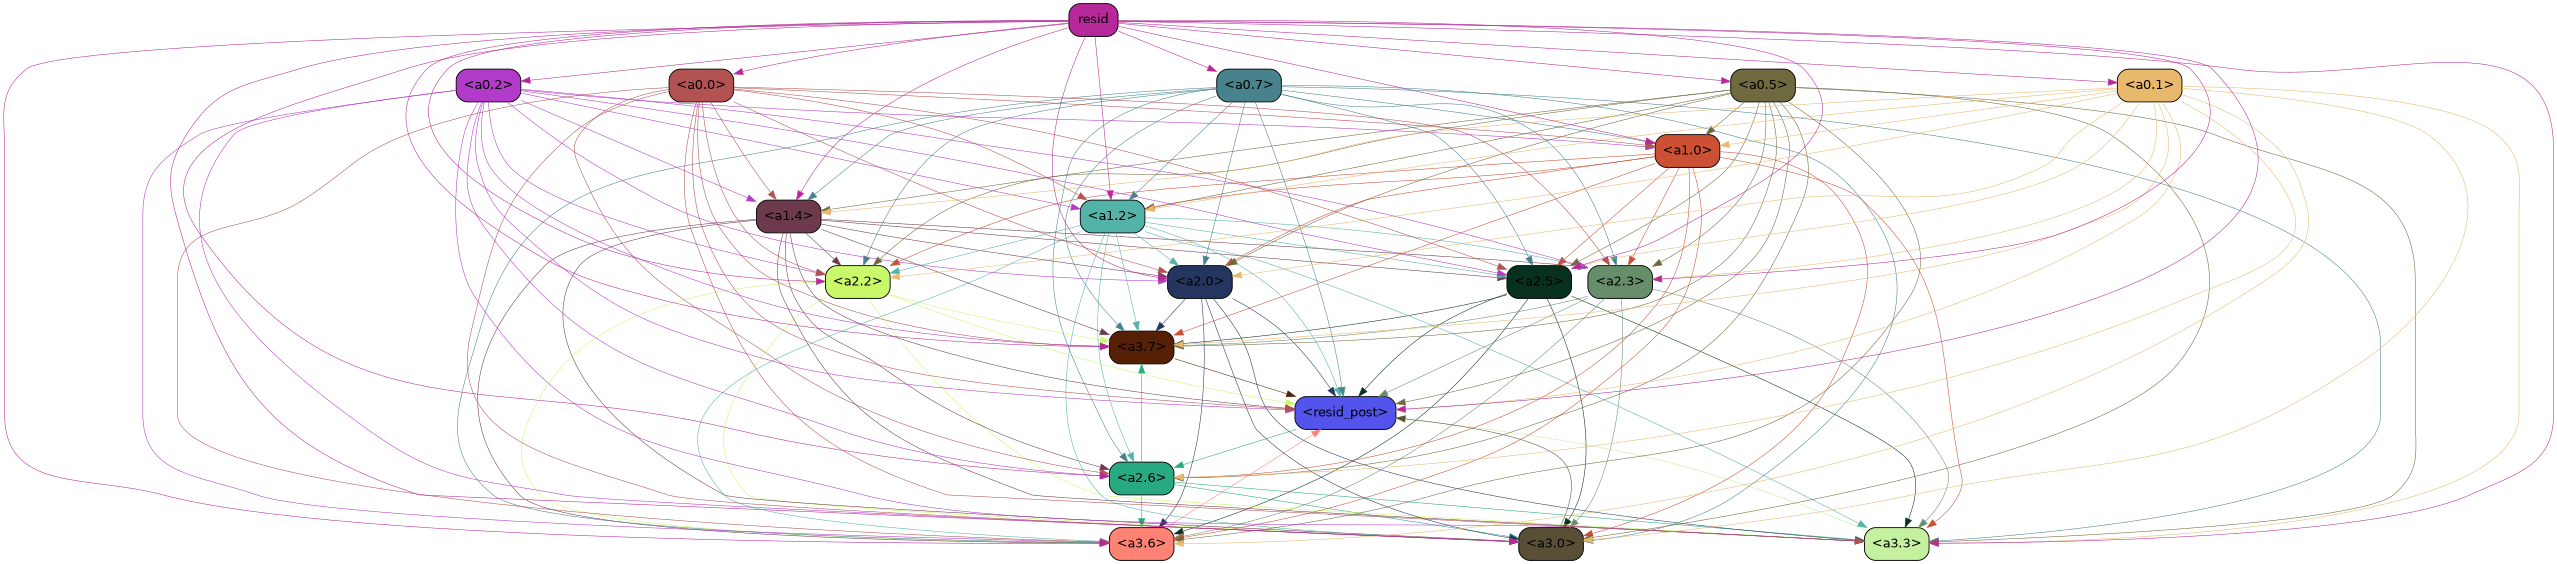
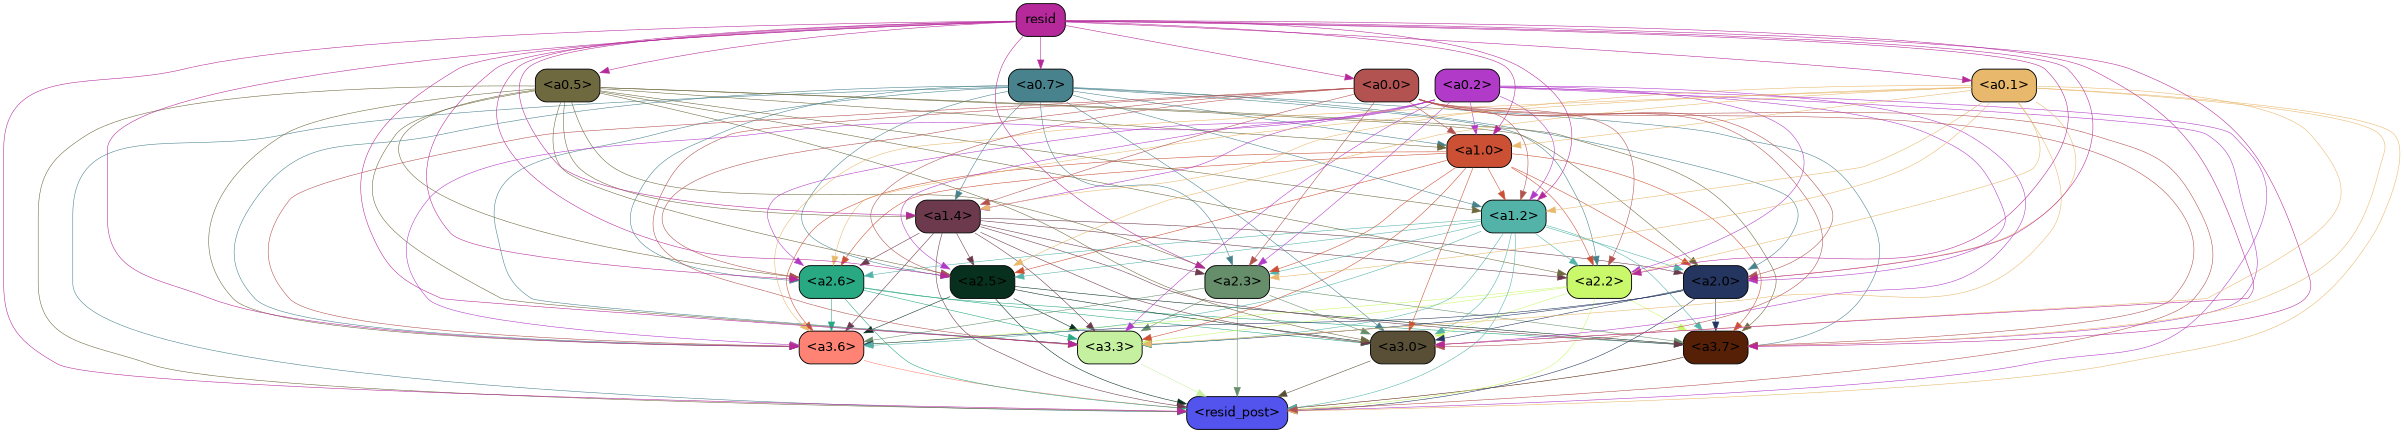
(800, 52) -> none
(1239, 447) -> (918, 366)
